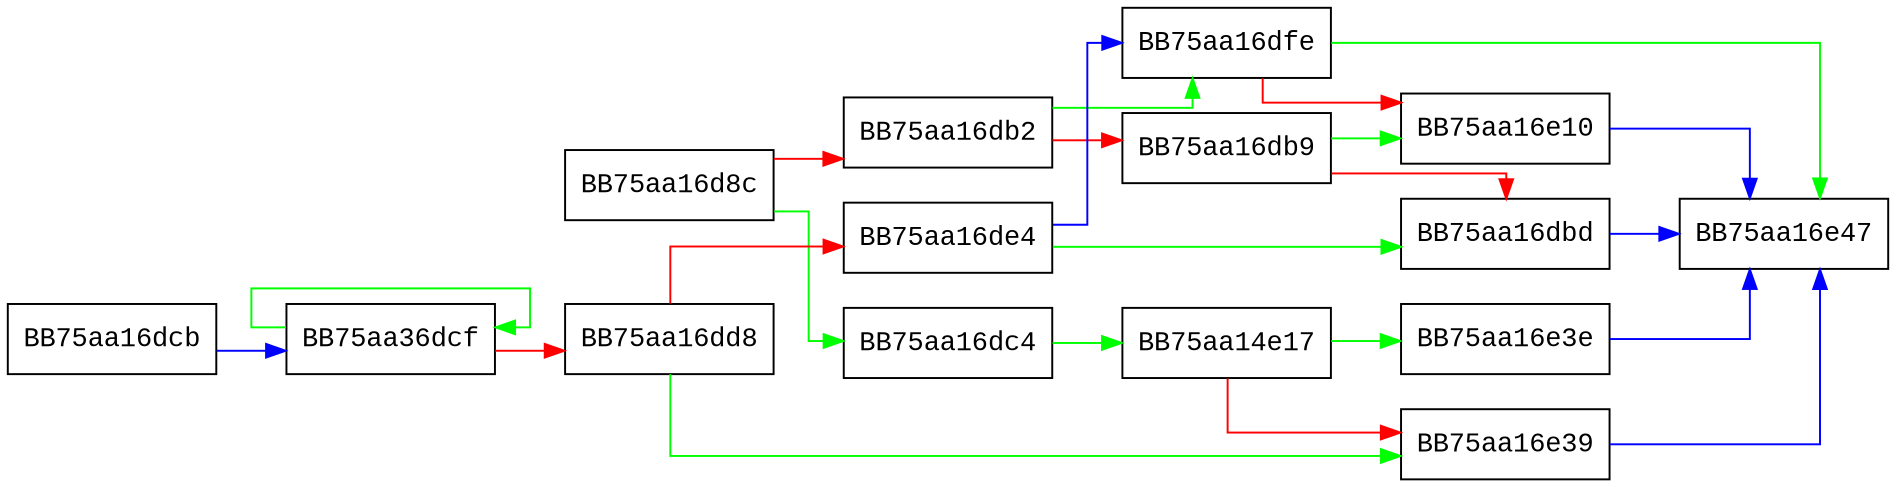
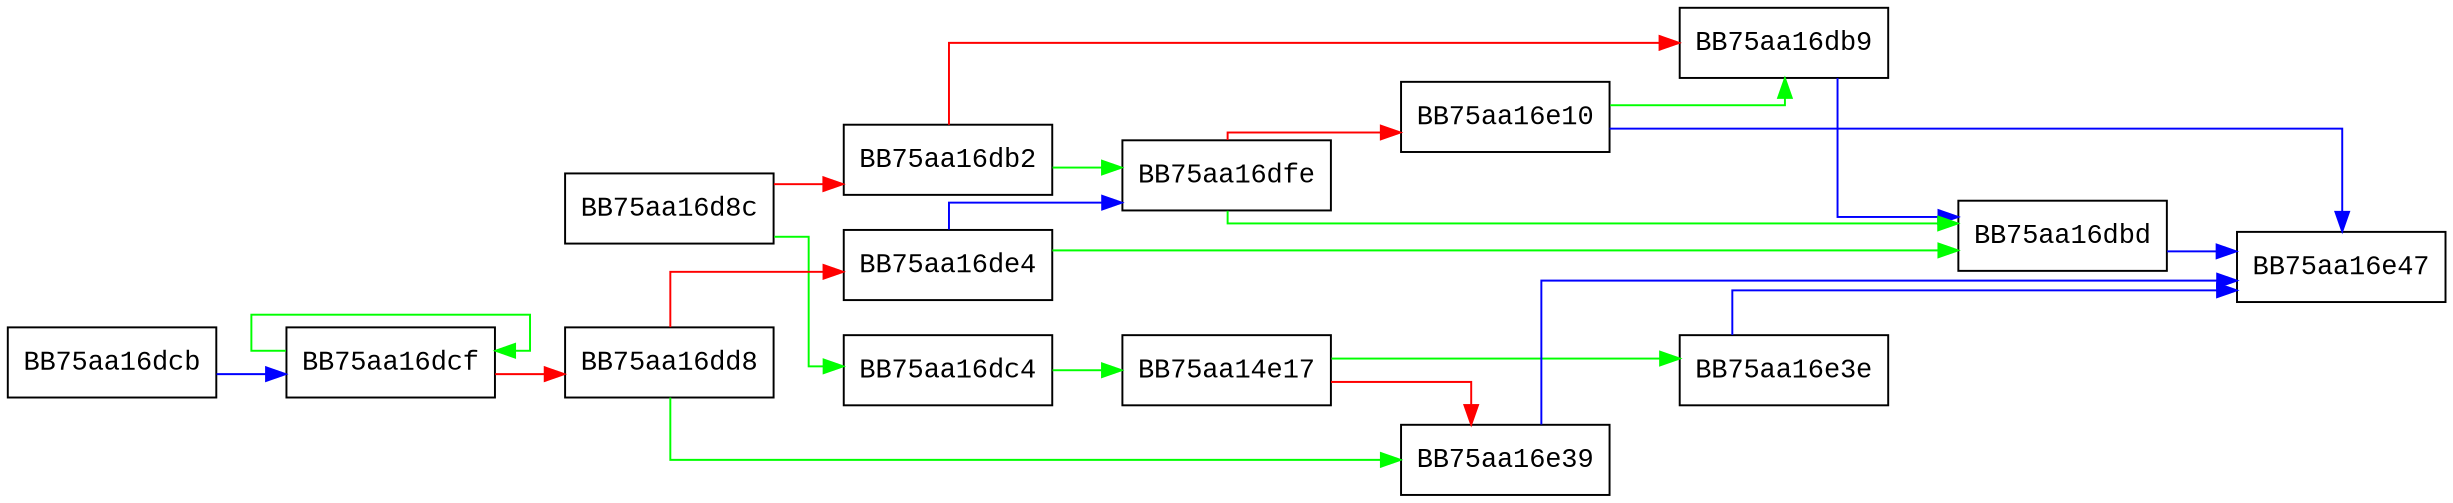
(1643, 43) -> (1577, 223)
(1356, 138) -> (1701, 105)
(1422, 173) -> (1838, 198)
(391, 339) -> (391, 362)
